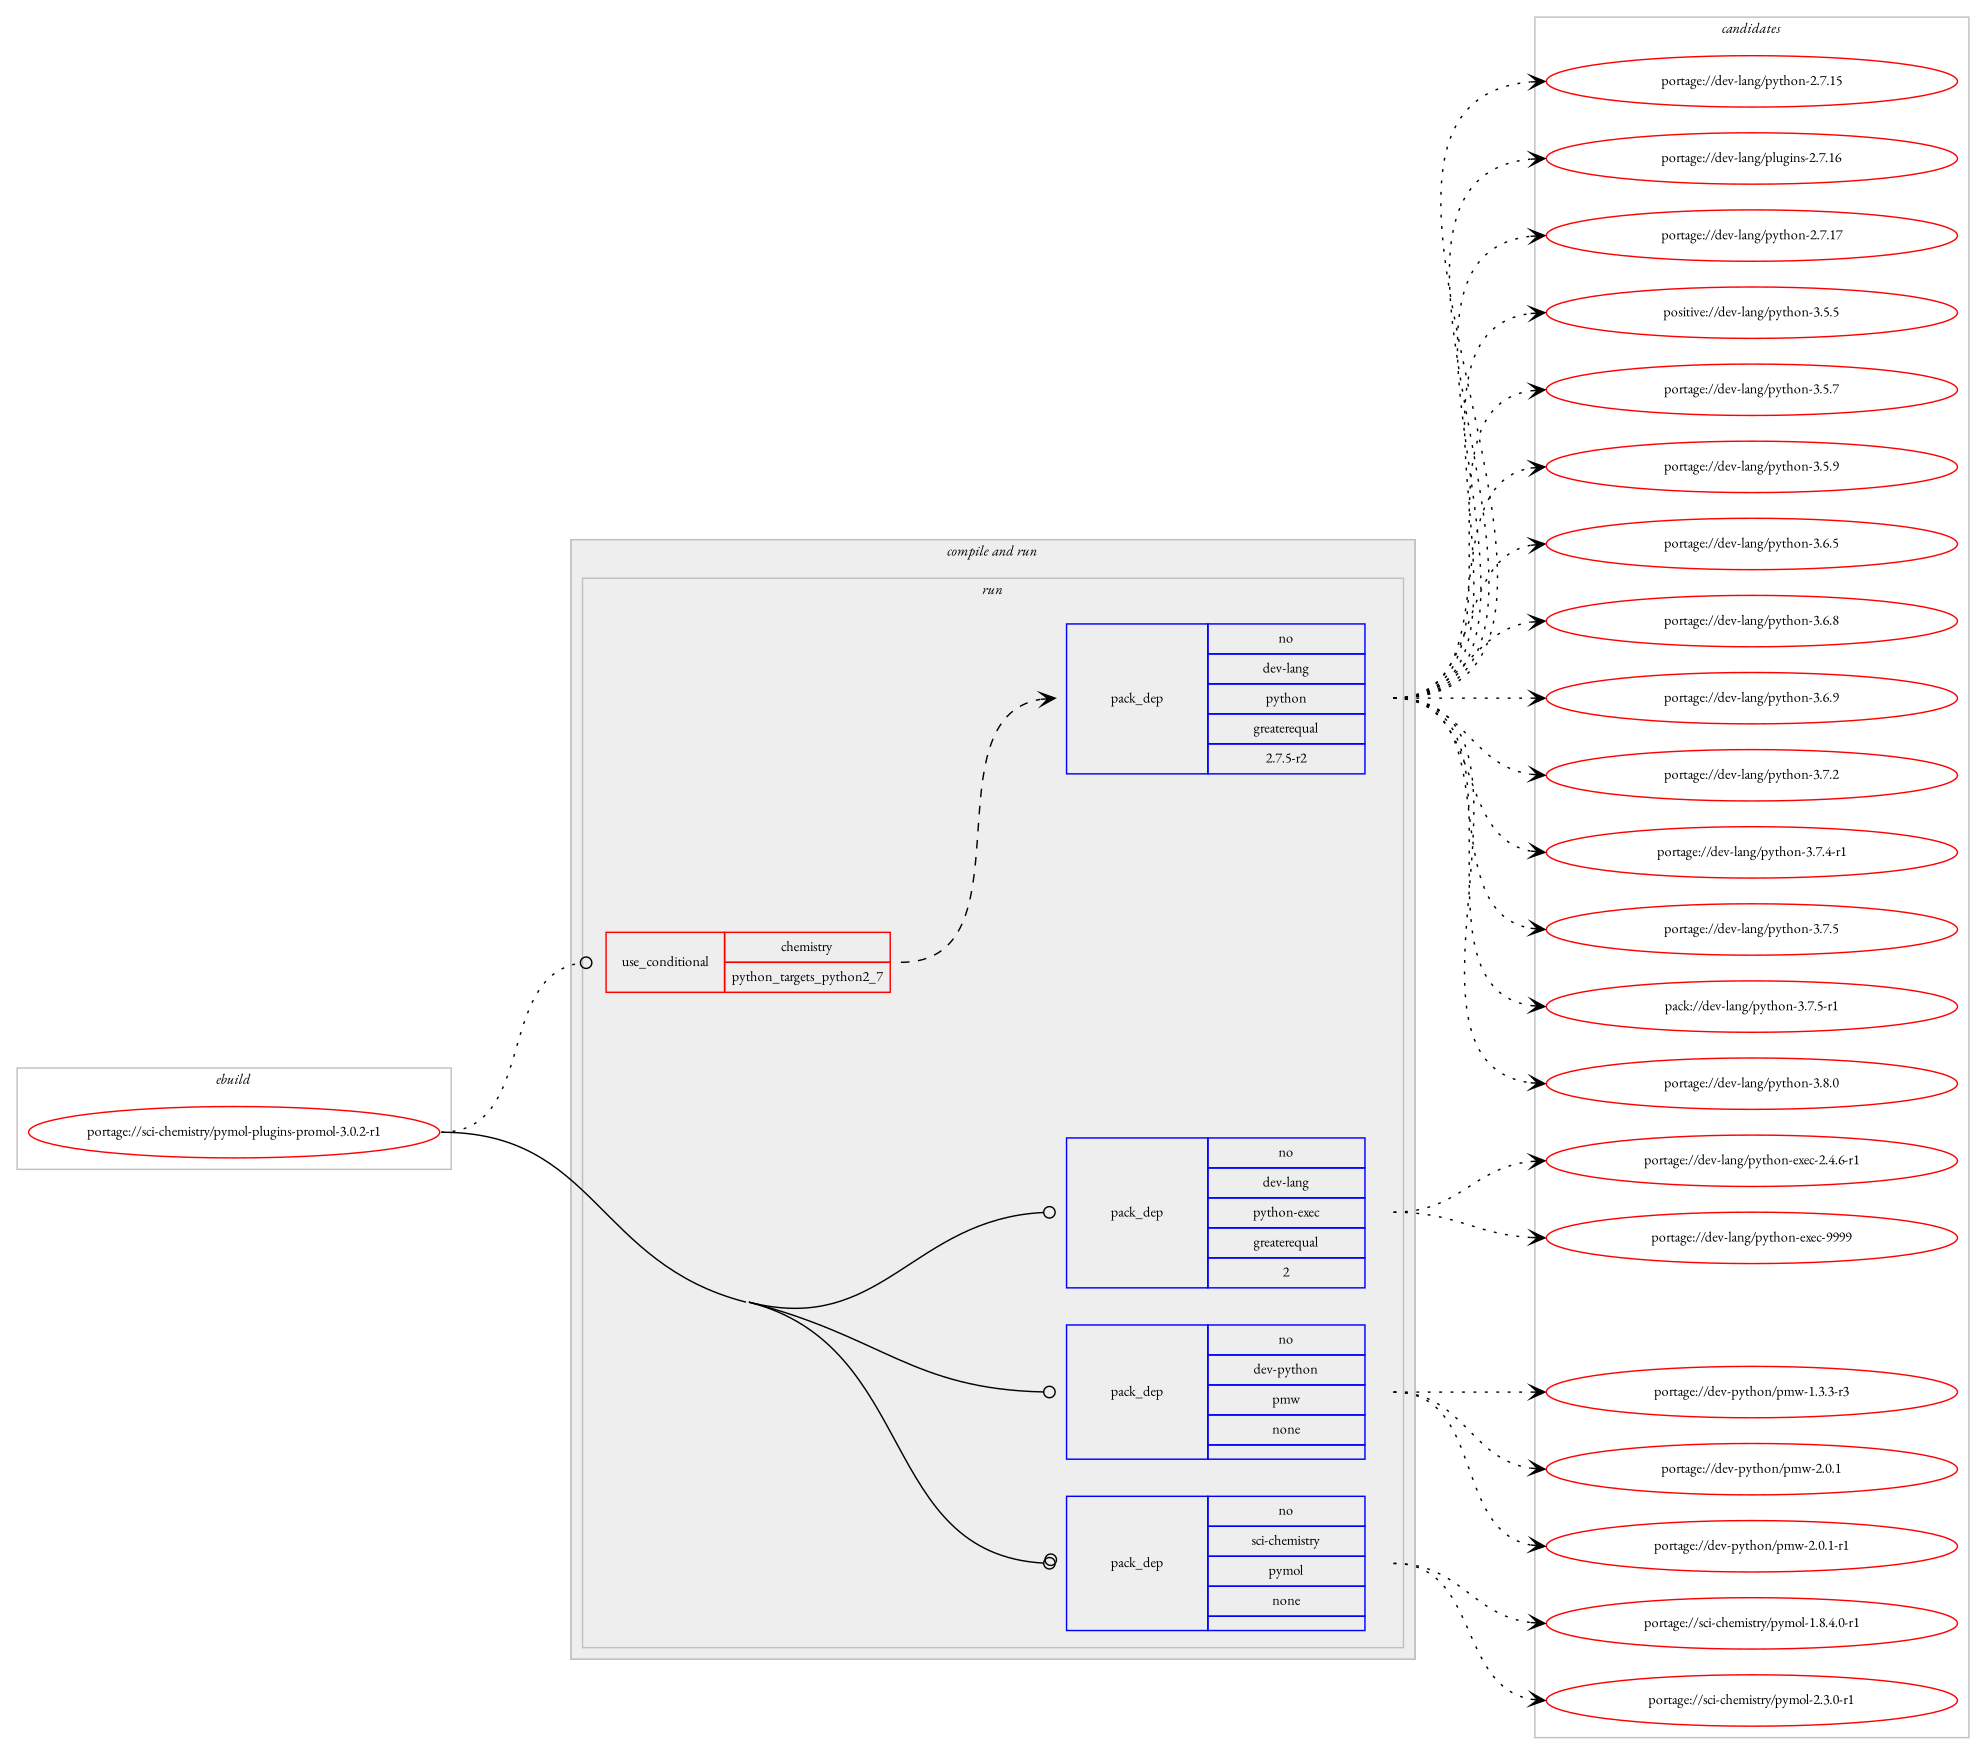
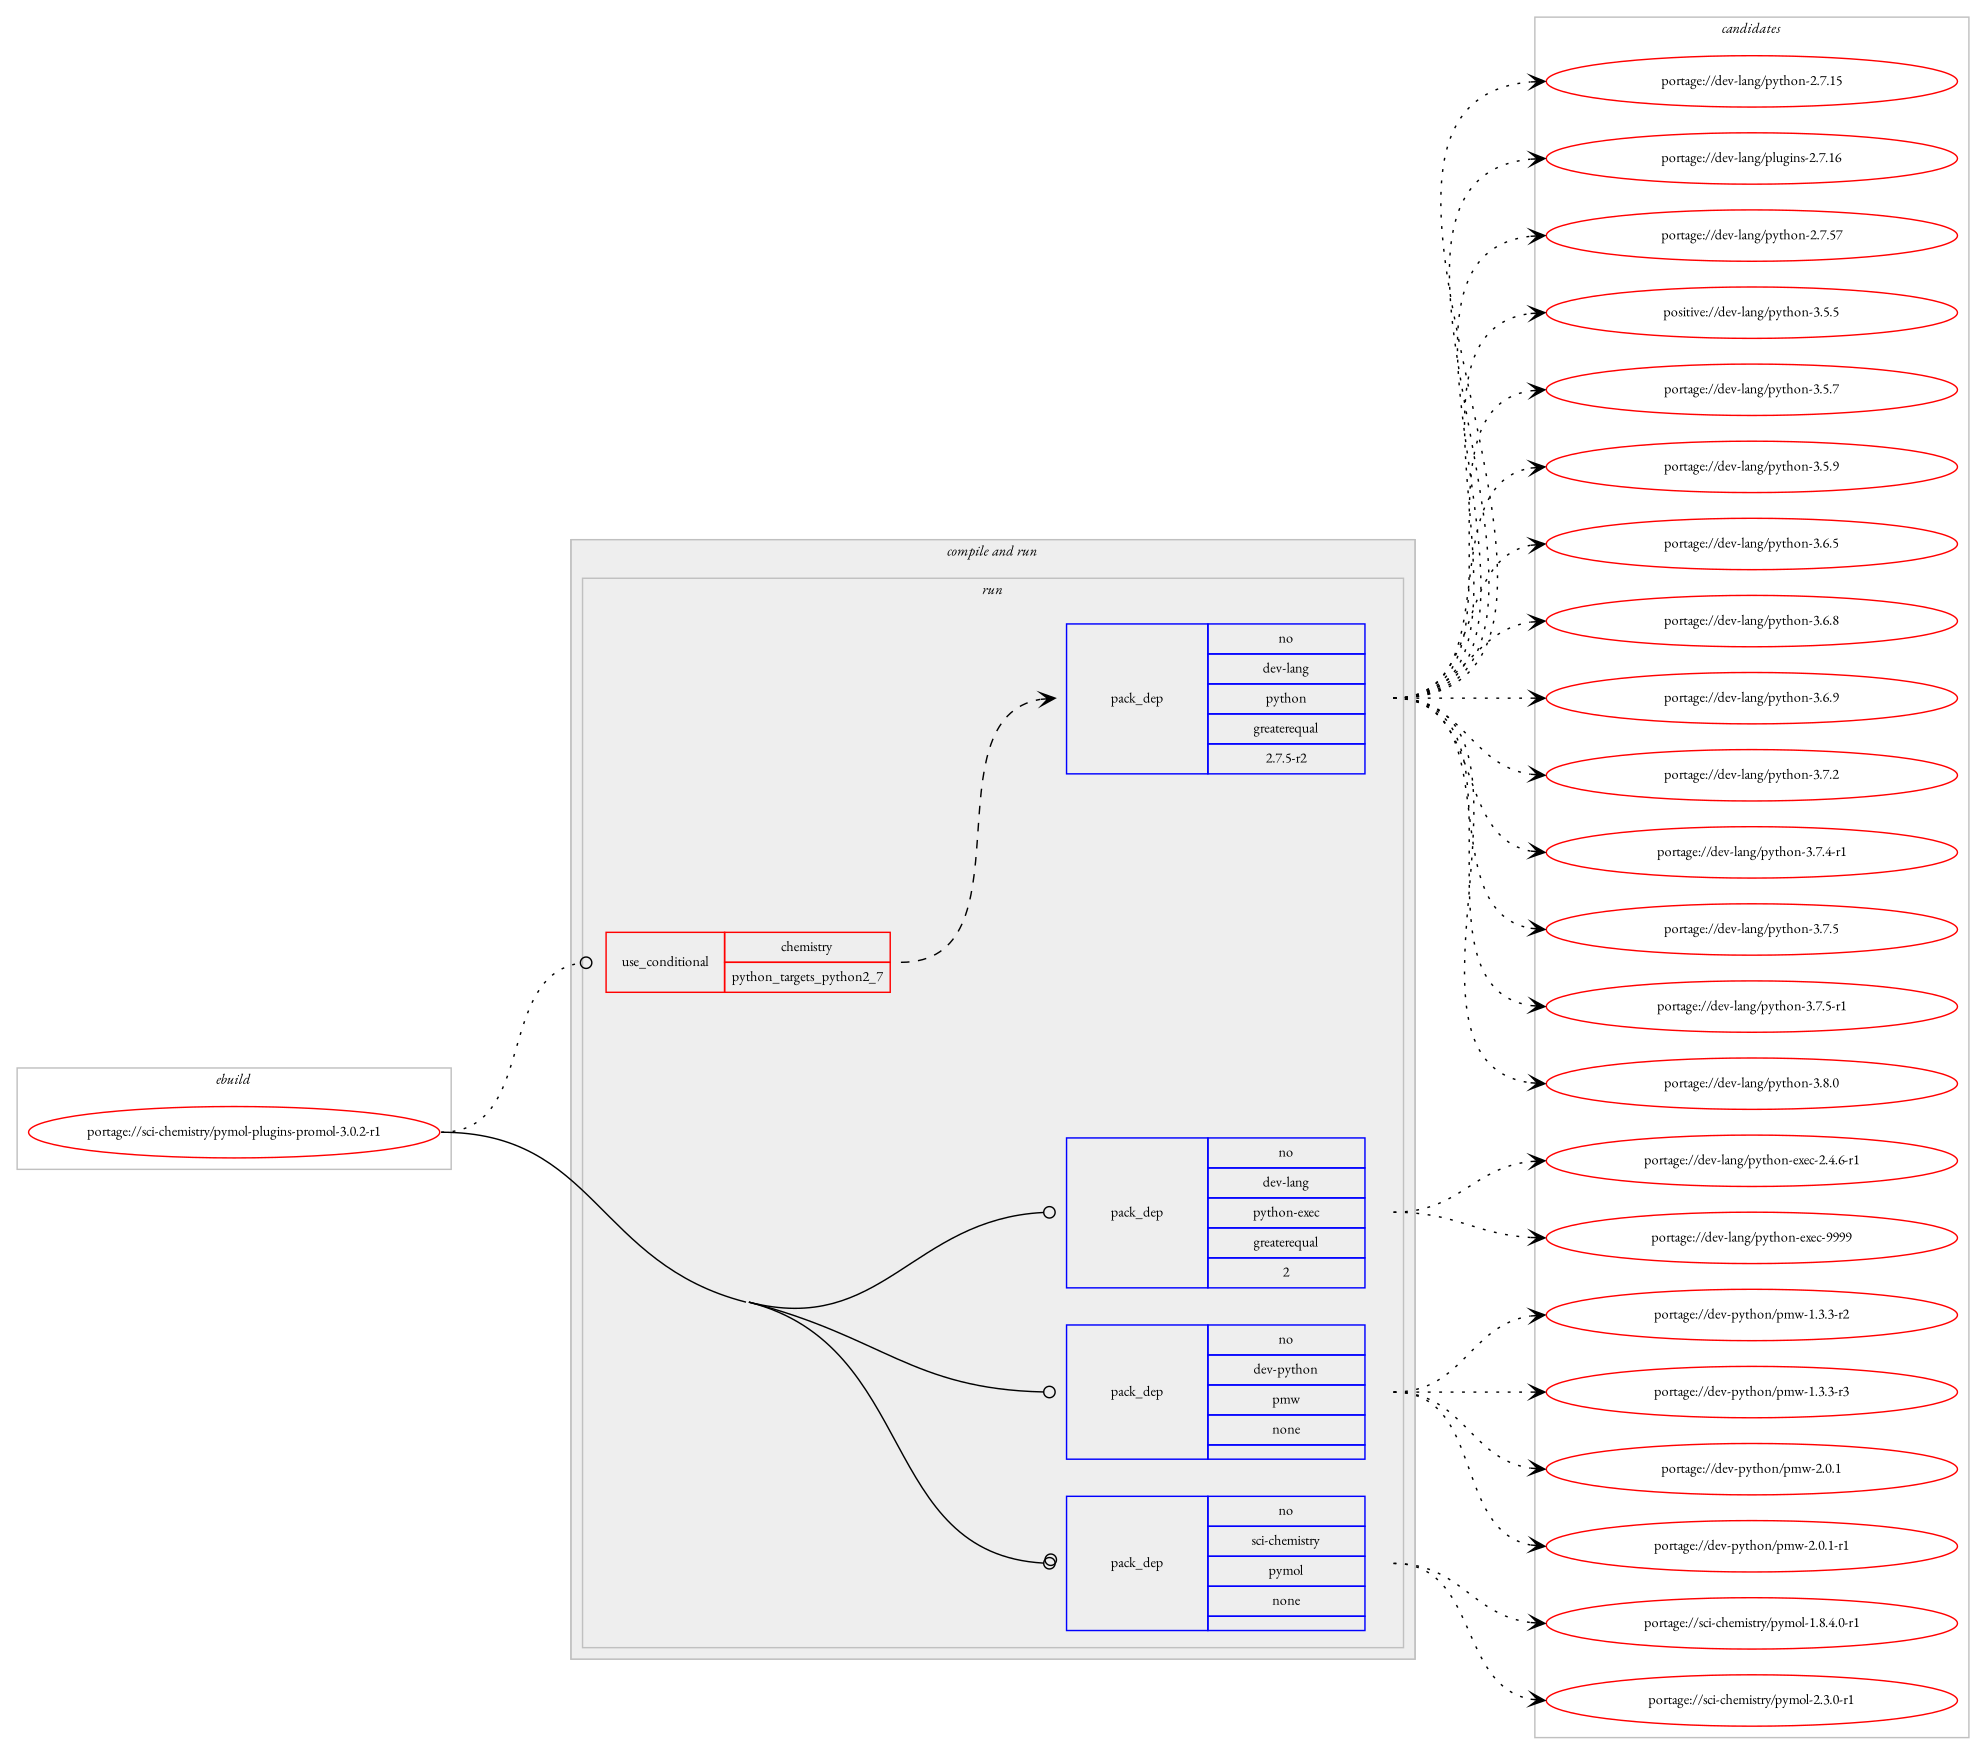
(1752, 236) -> (1752, 236)
(1752, 1007) -> (1752, 1007)
none -> (1752, 1315)
